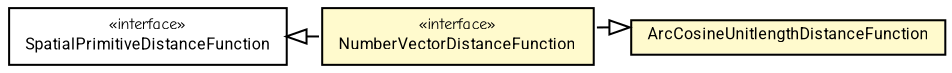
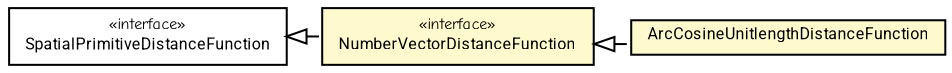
(602, 27) -> (622, 44)
